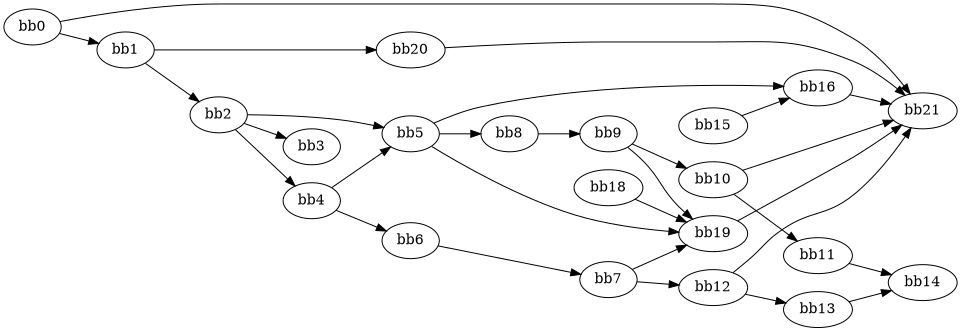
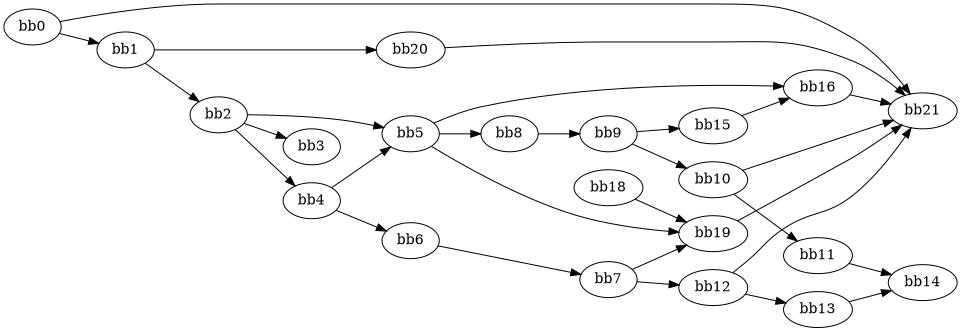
(658, 179) -> (653, 130)
